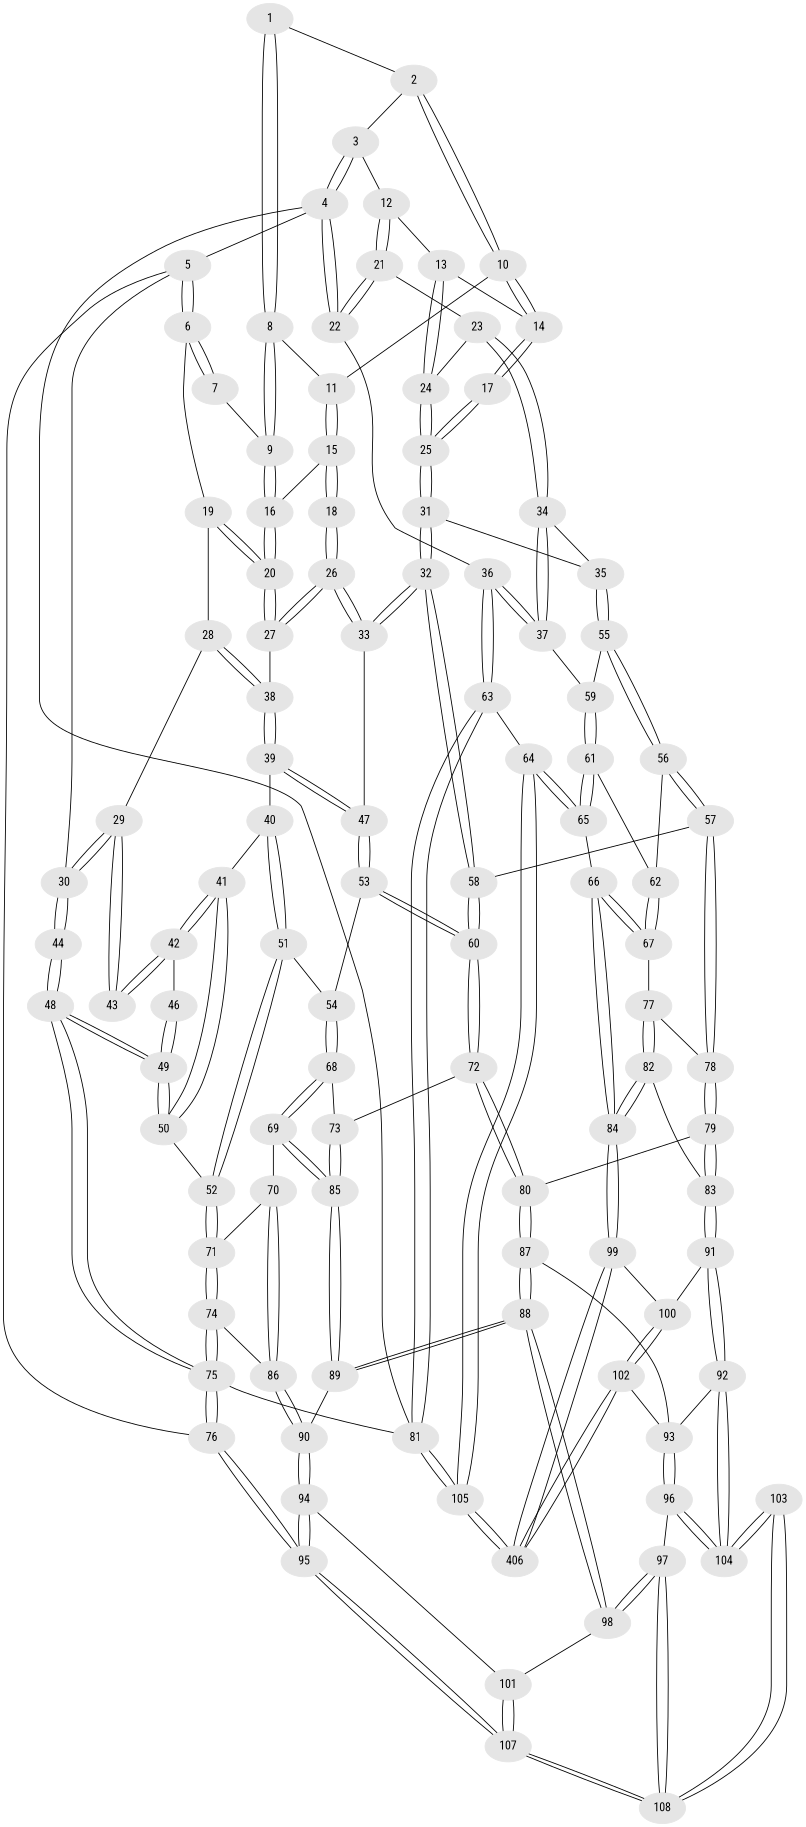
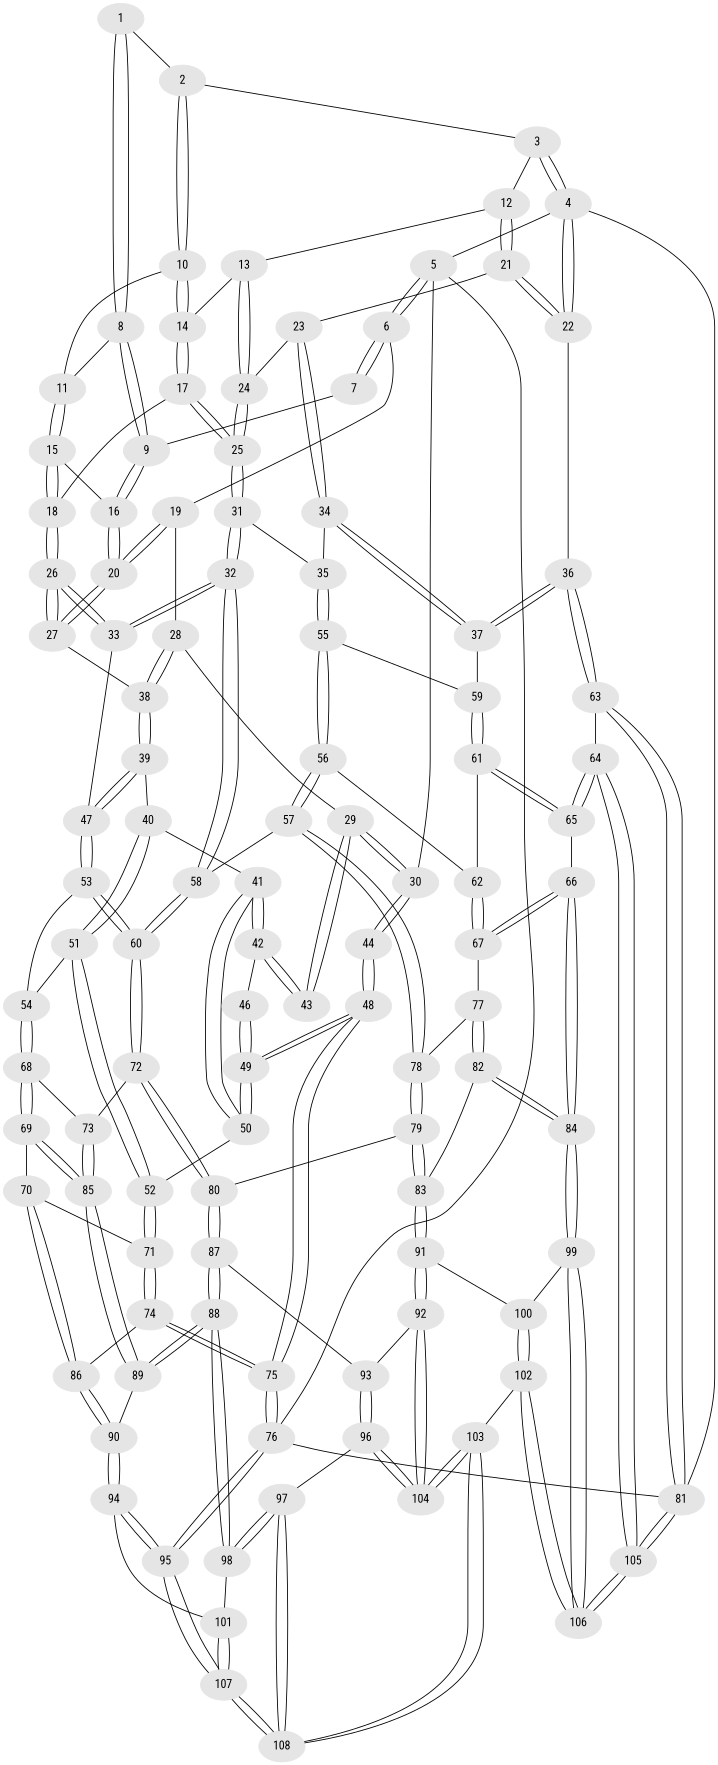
none -> (108, 443)
(645, 1407) -> (500, 1407)
(311, 1413) -> (475, 1475)
(515, 1561) -> (578, 1623)
